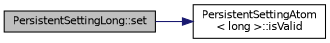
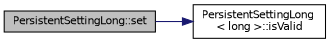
(259, 22) -> (259, 22)
